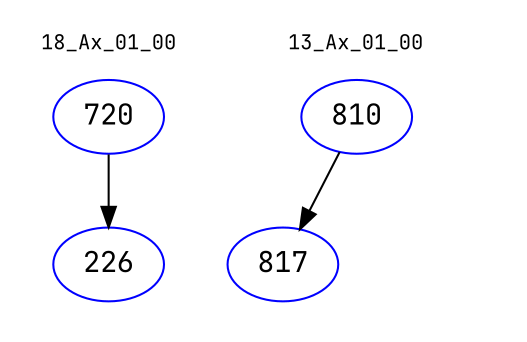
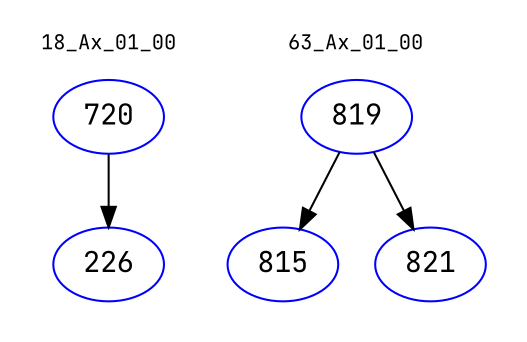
(357, 44) -> (357, 44)
(357, 117) -> (357, 117)
(283, 264) -> (283, 264)
none -> (430, 264)
